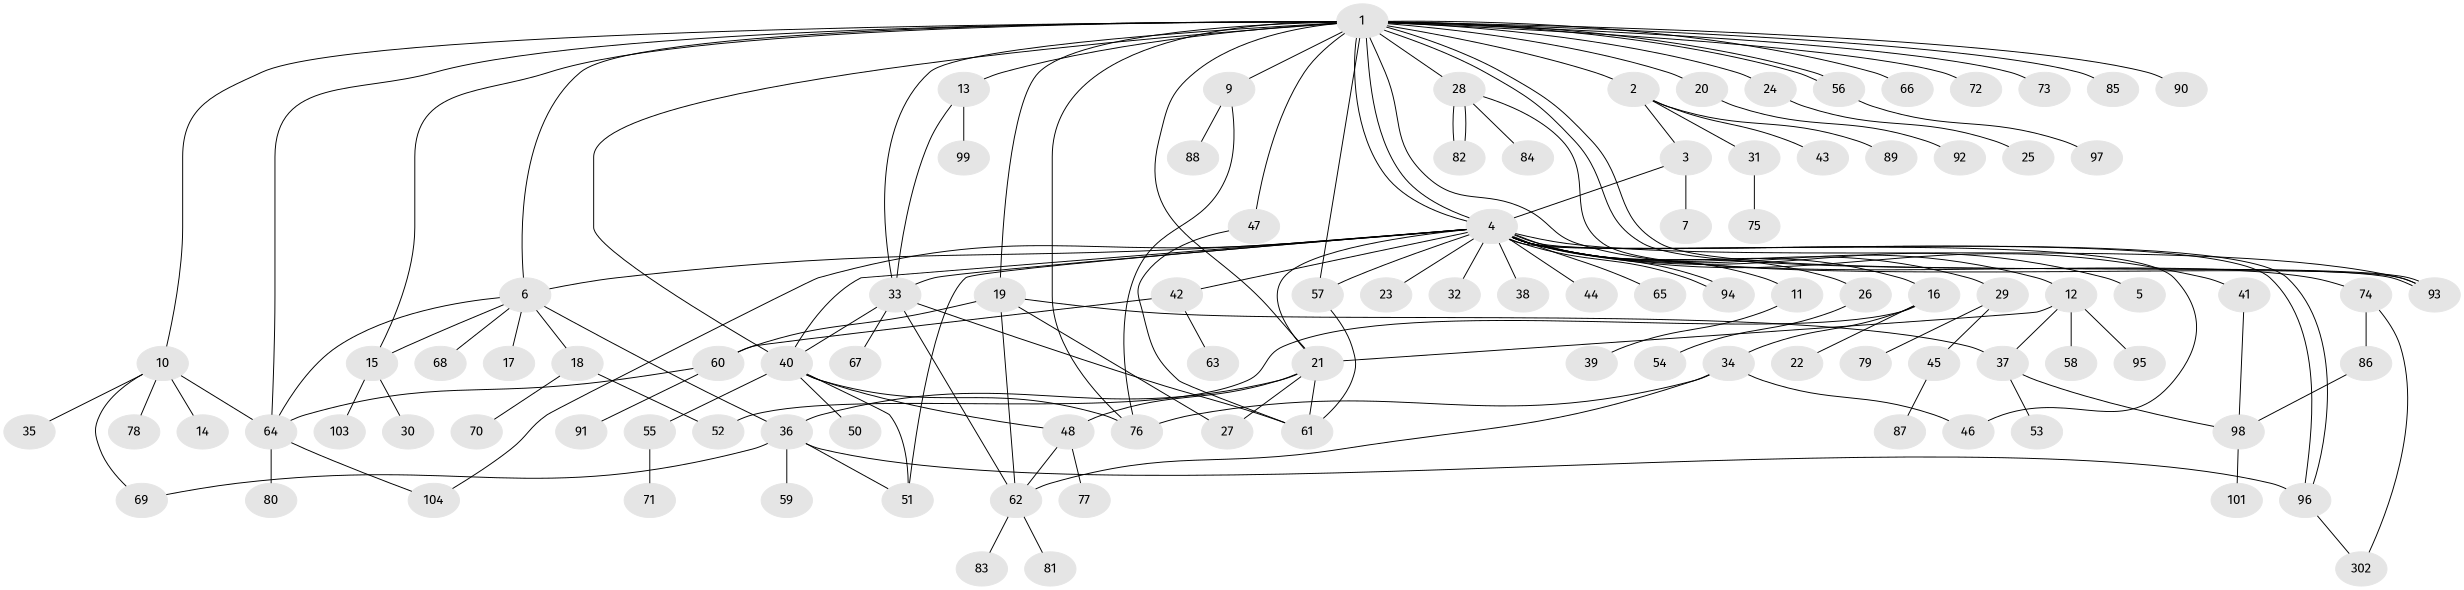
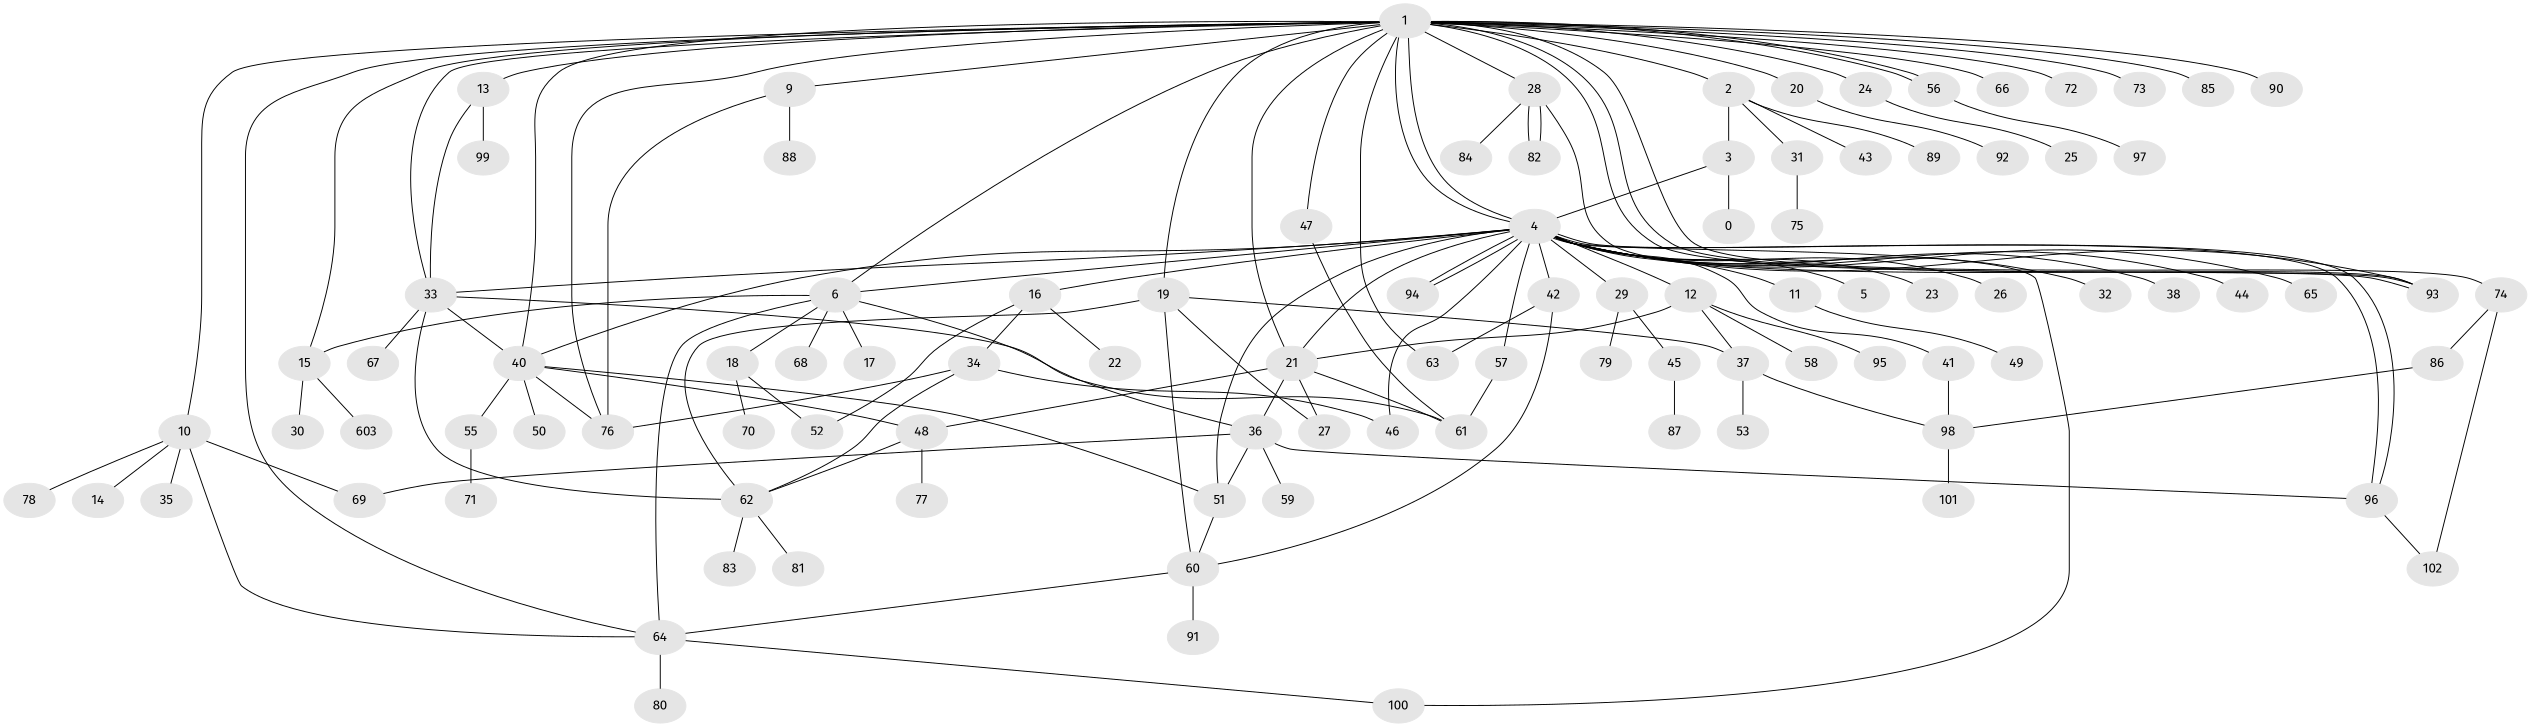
(1340, 158) -> (1360, 200)
(1686, 226) -> (1729, 226)
(1592, 363) -> (2017, 363)
(1660, 363) -> none
(340, 432) -> (366, 432)
(434, 500) -> (1399, 706)
none -> (1206, 535)
(2361, 569) -> (2433, 569)
